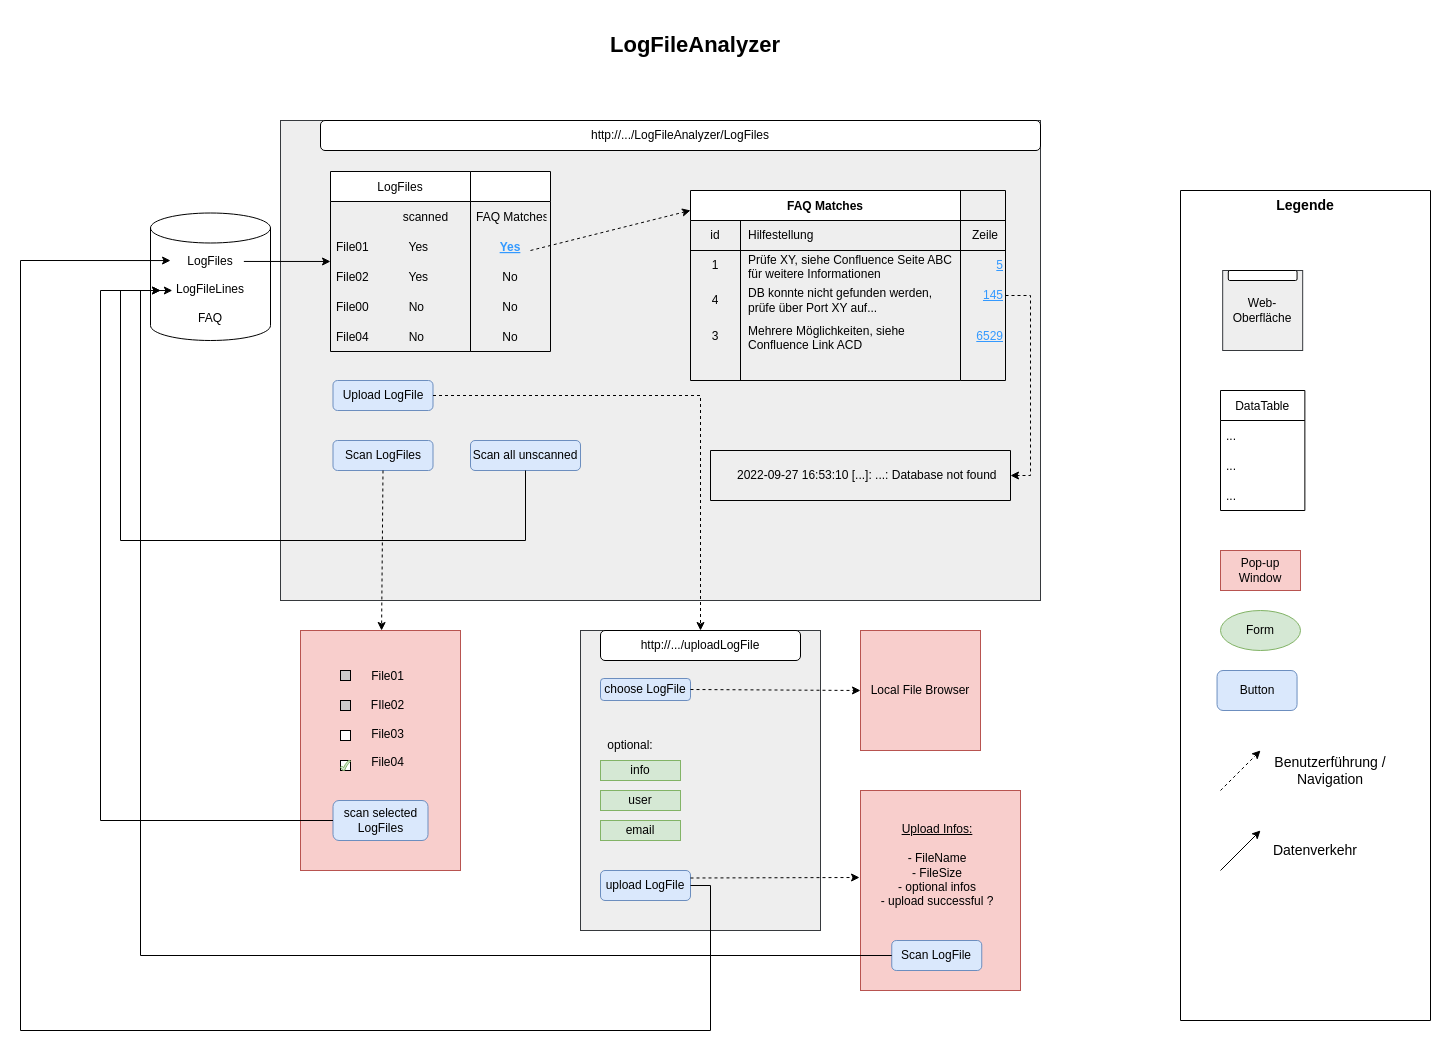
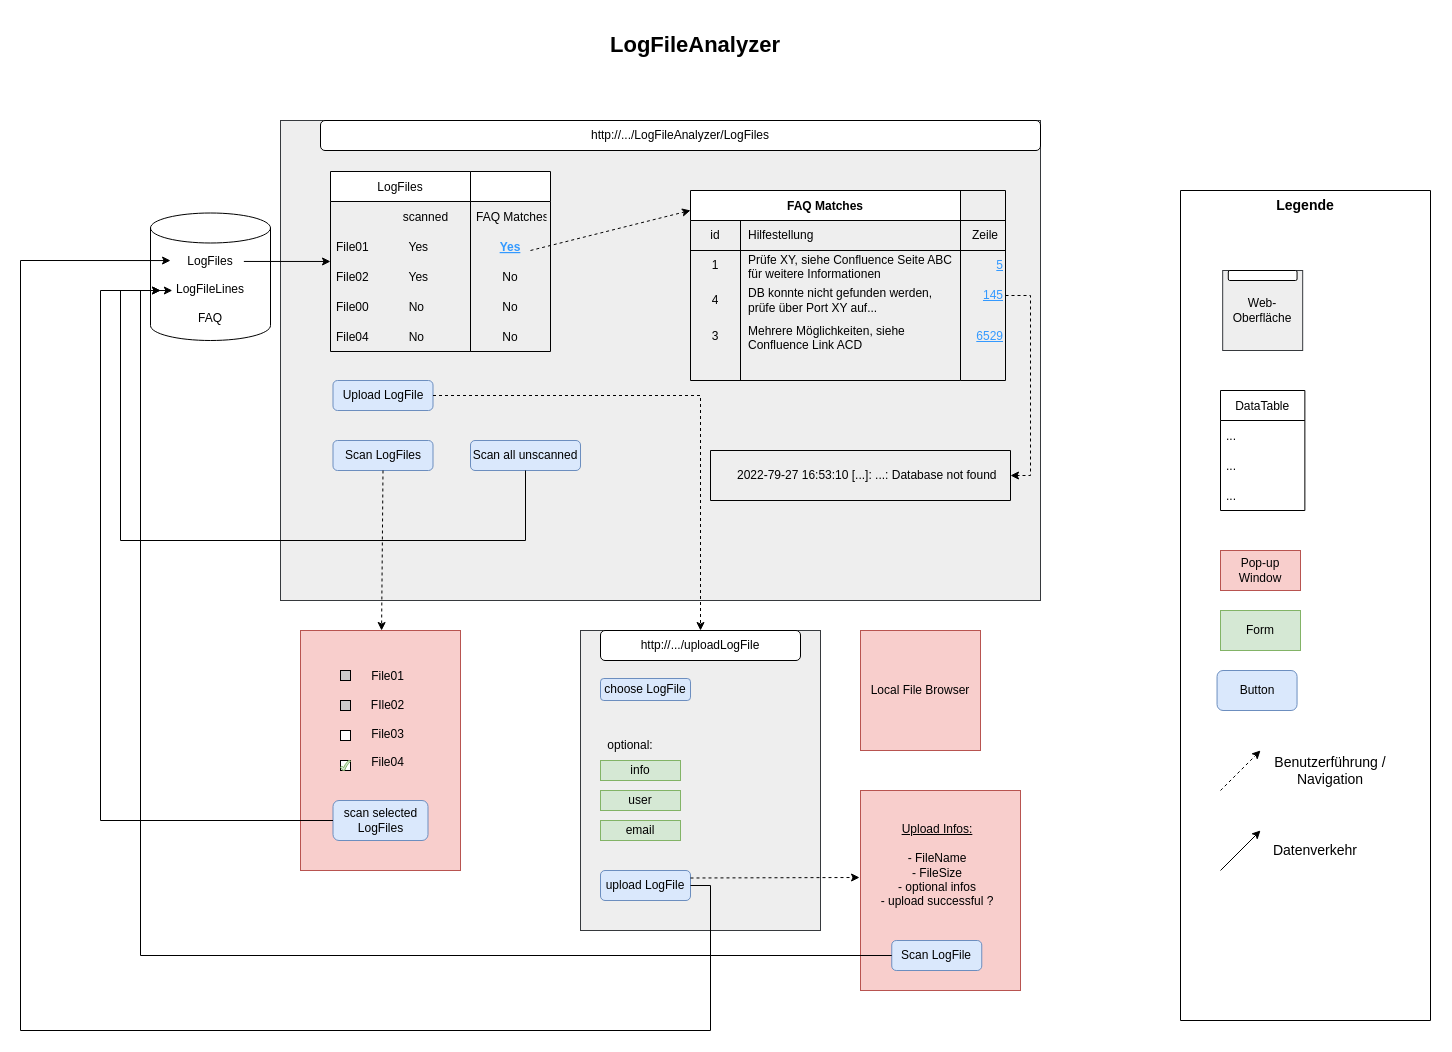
(869, 476) -> (869, 476)
(1261, 631) -> (1261, 631)
(731, 690) -> none
